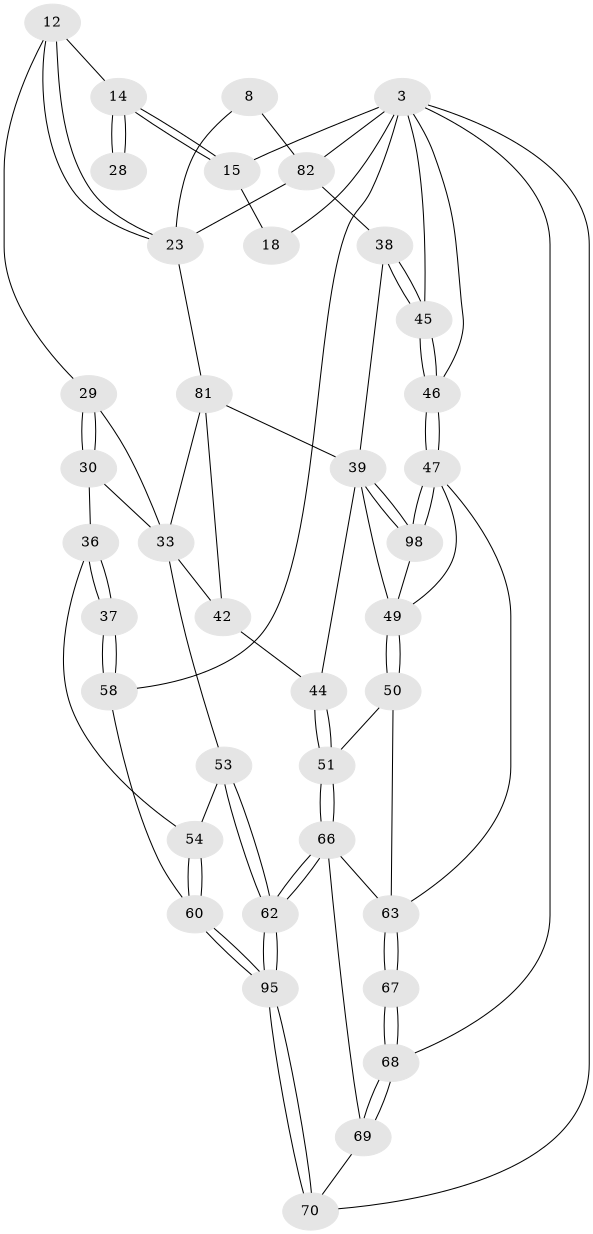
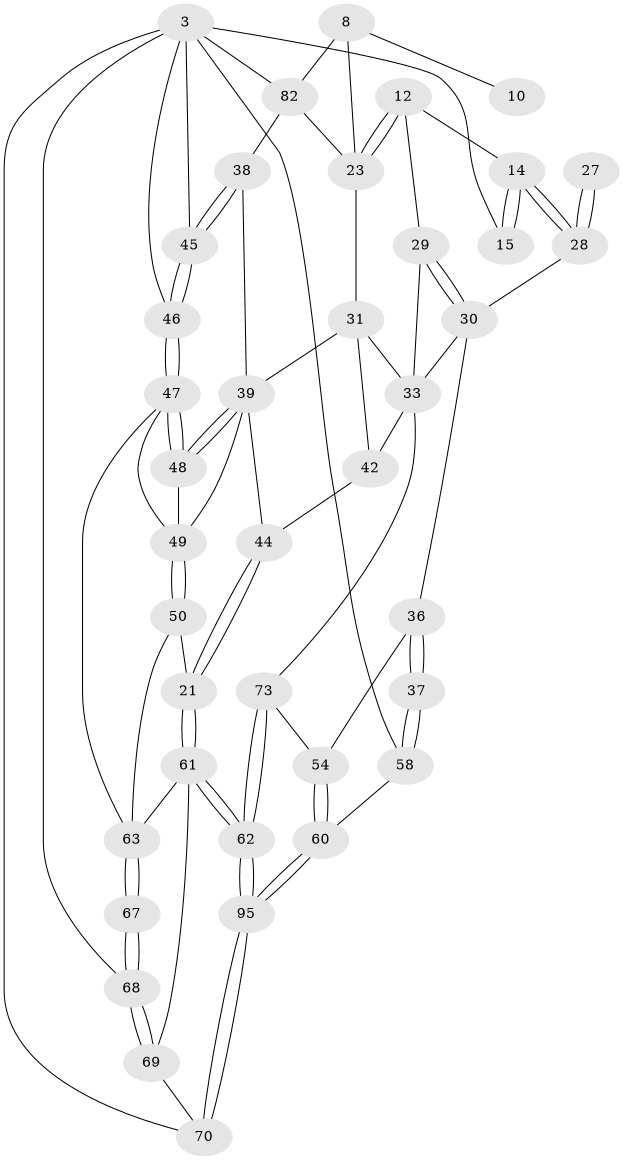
none -> (517, 97)
none -> (591, 171)
(271, 246) -> none
none -> (525, 283)
(204, 394) -> (356, 320)
(415, 543) -> (179, 469)
(224, 766) -> (264, 691)
(327, 766) -> (189, 691)
(327, 840) -> (189, 766)
